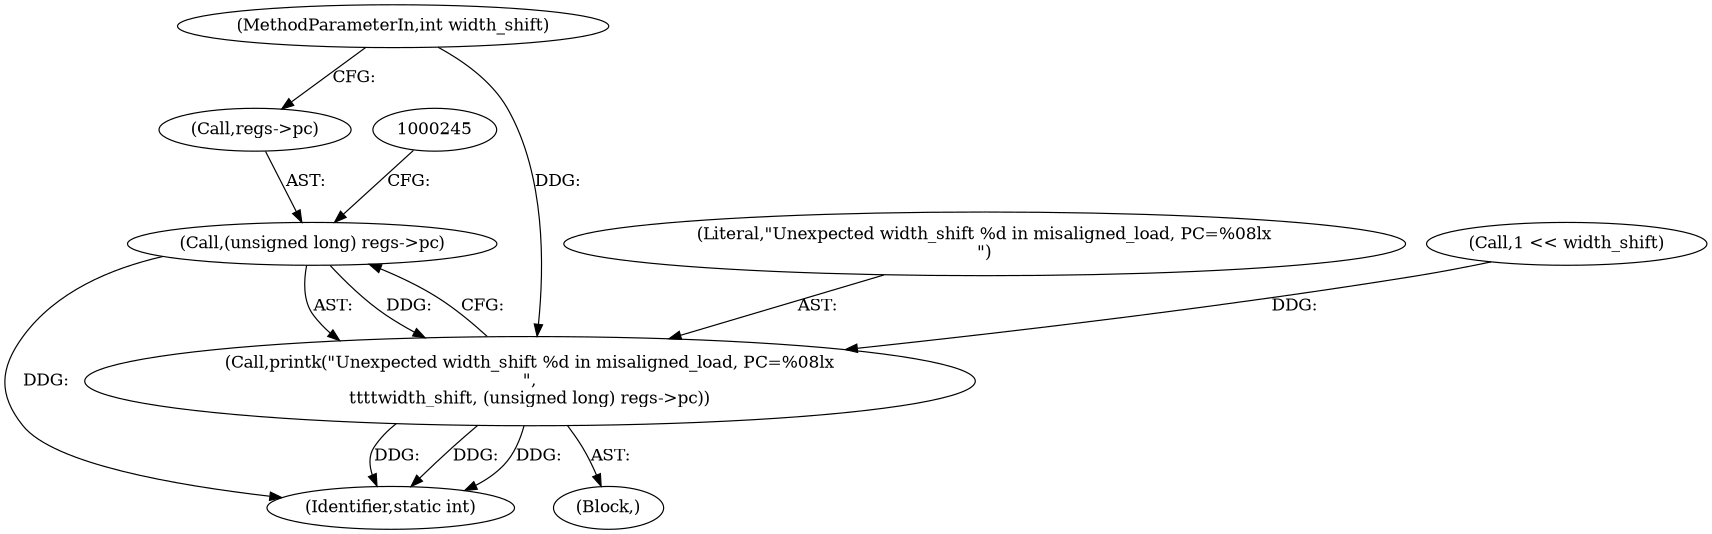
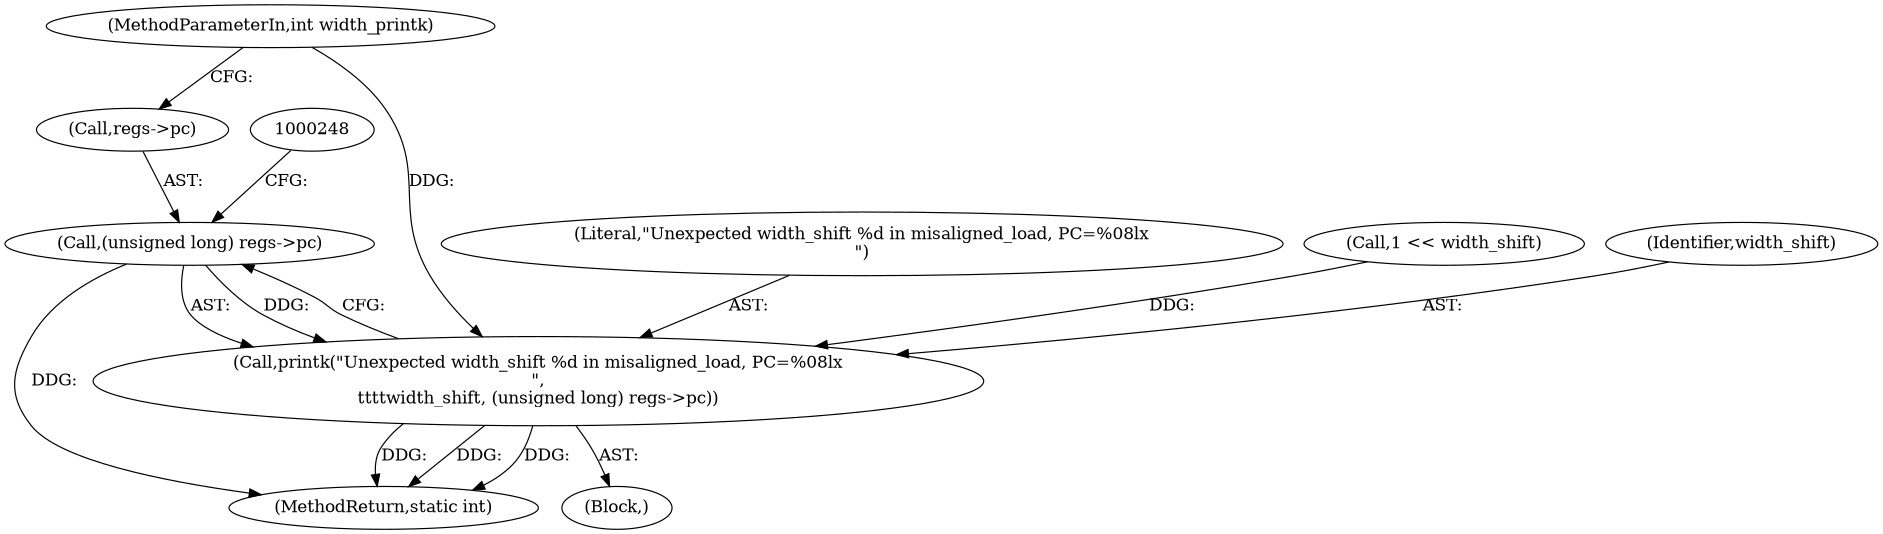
(393, 26) -> (271, 26)
(435, 130) -> (312, 130)
none -> (1742, 244)
(391, 508) -> (384, 508)
